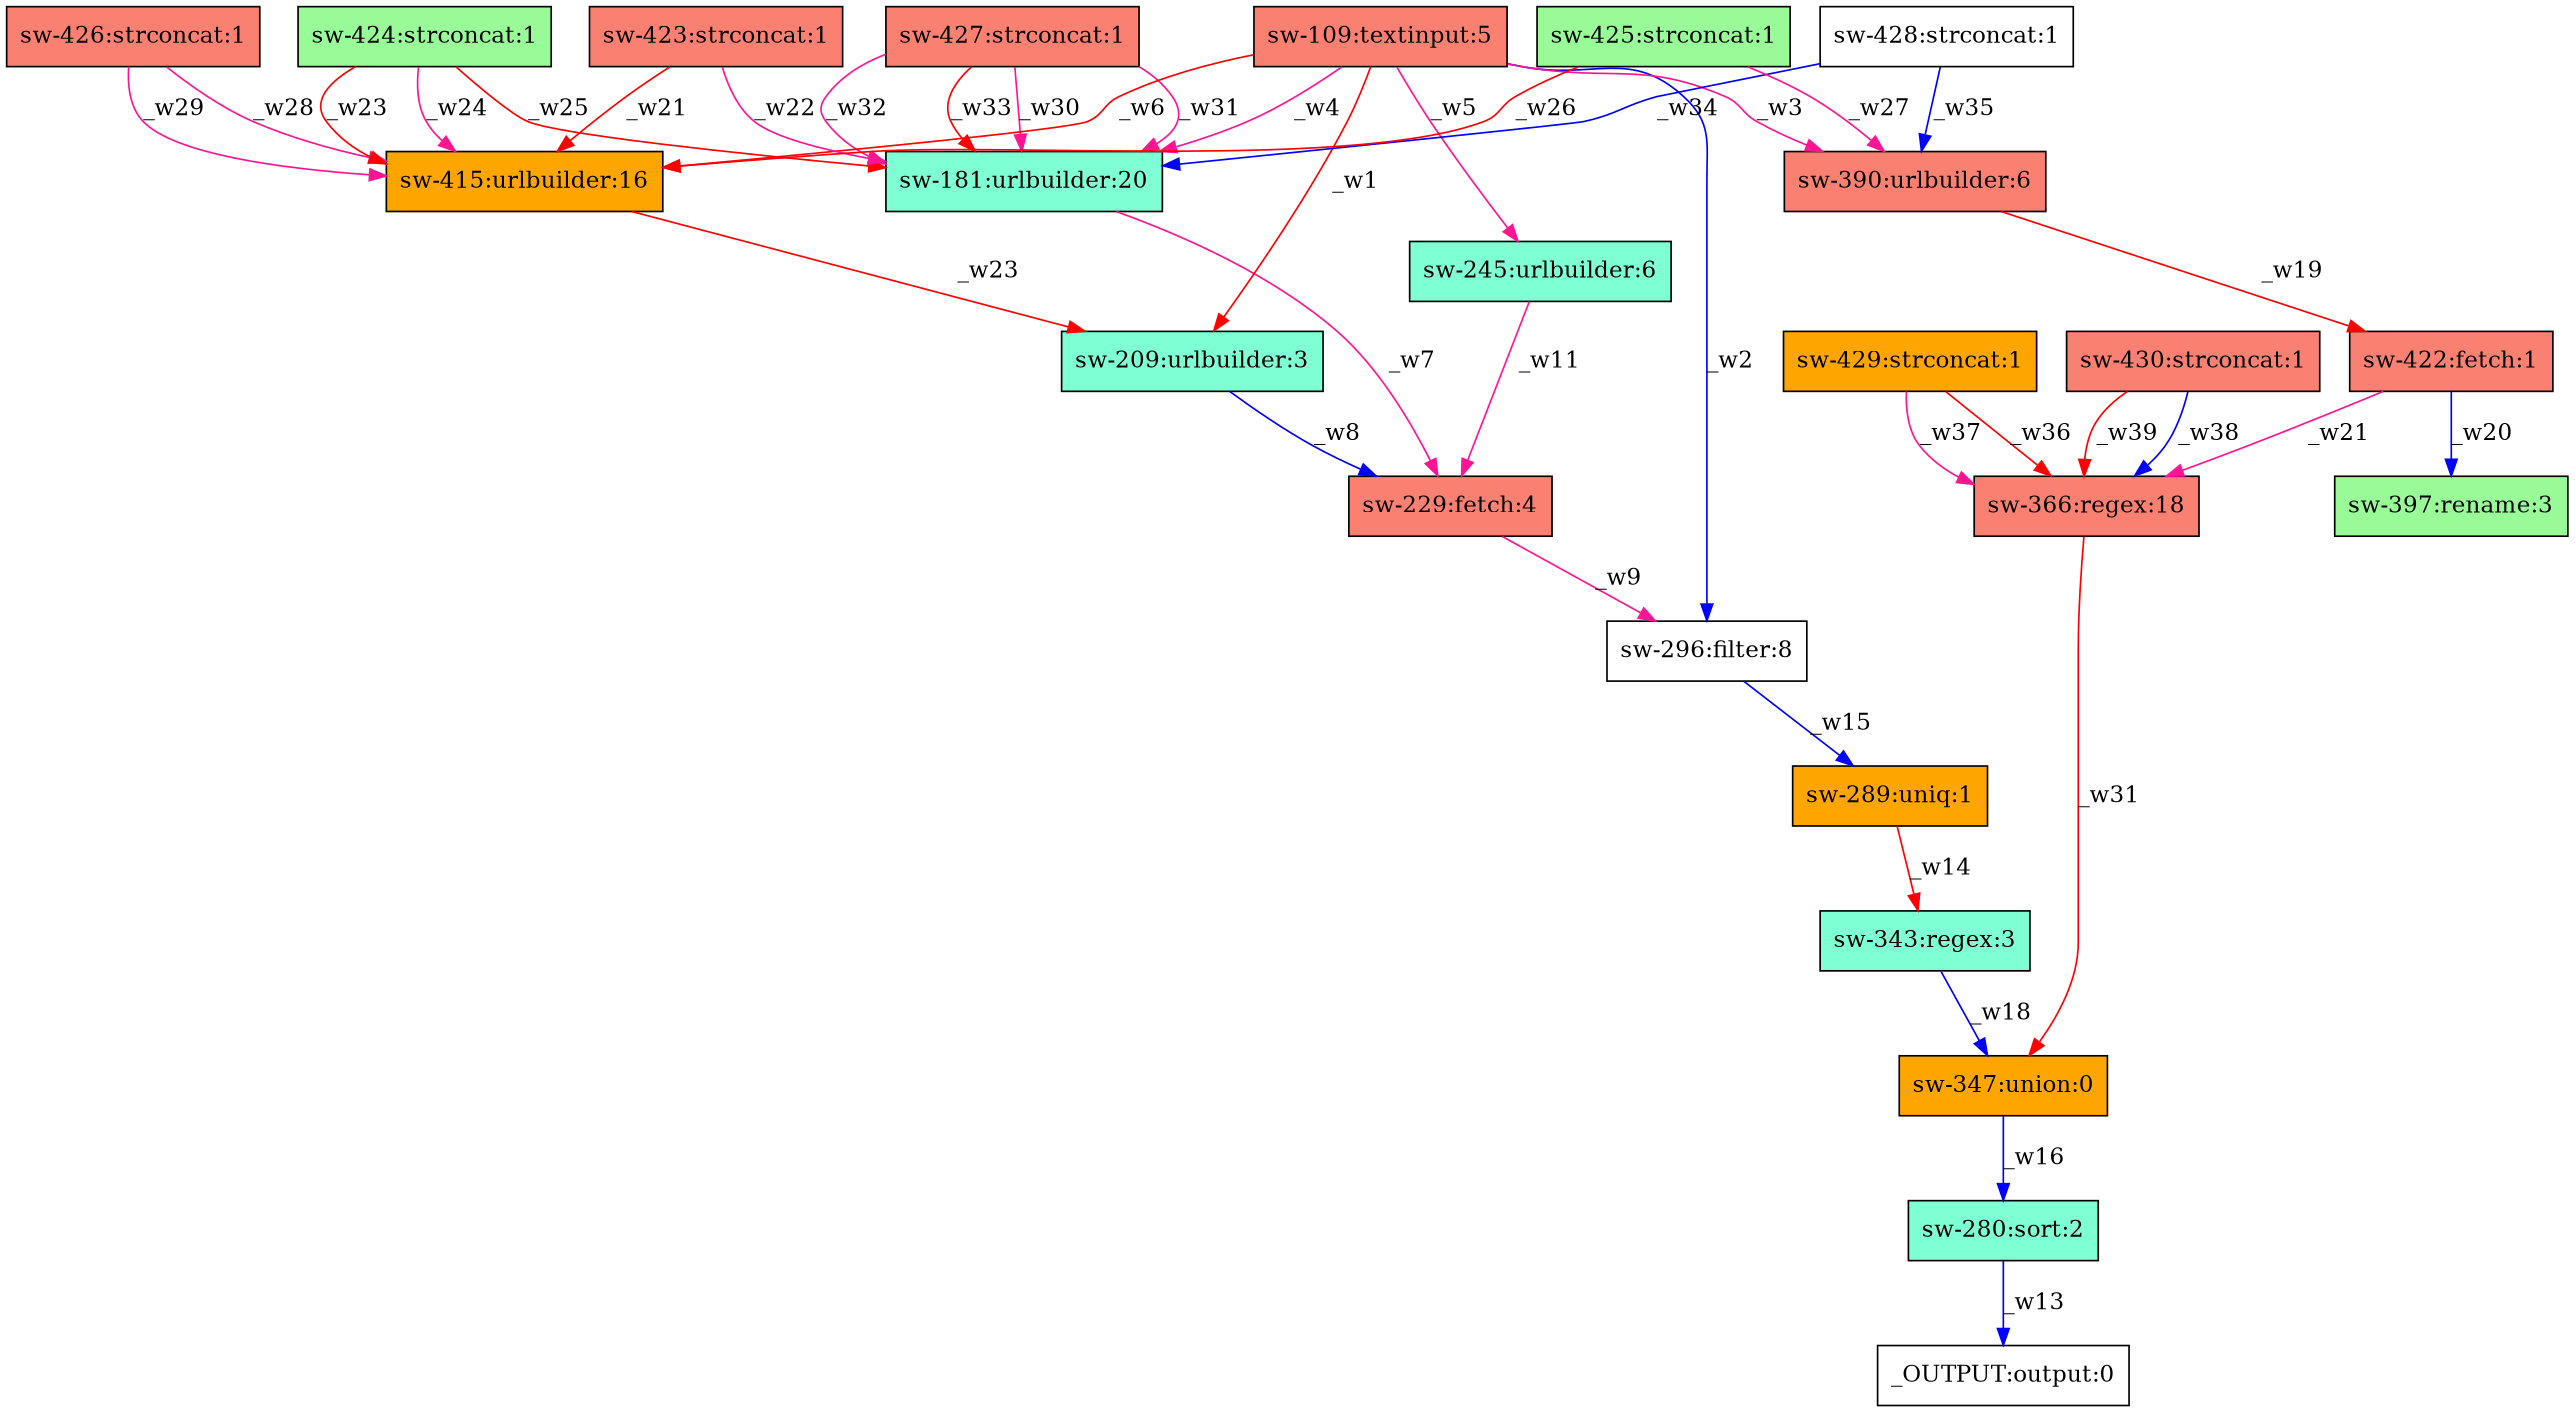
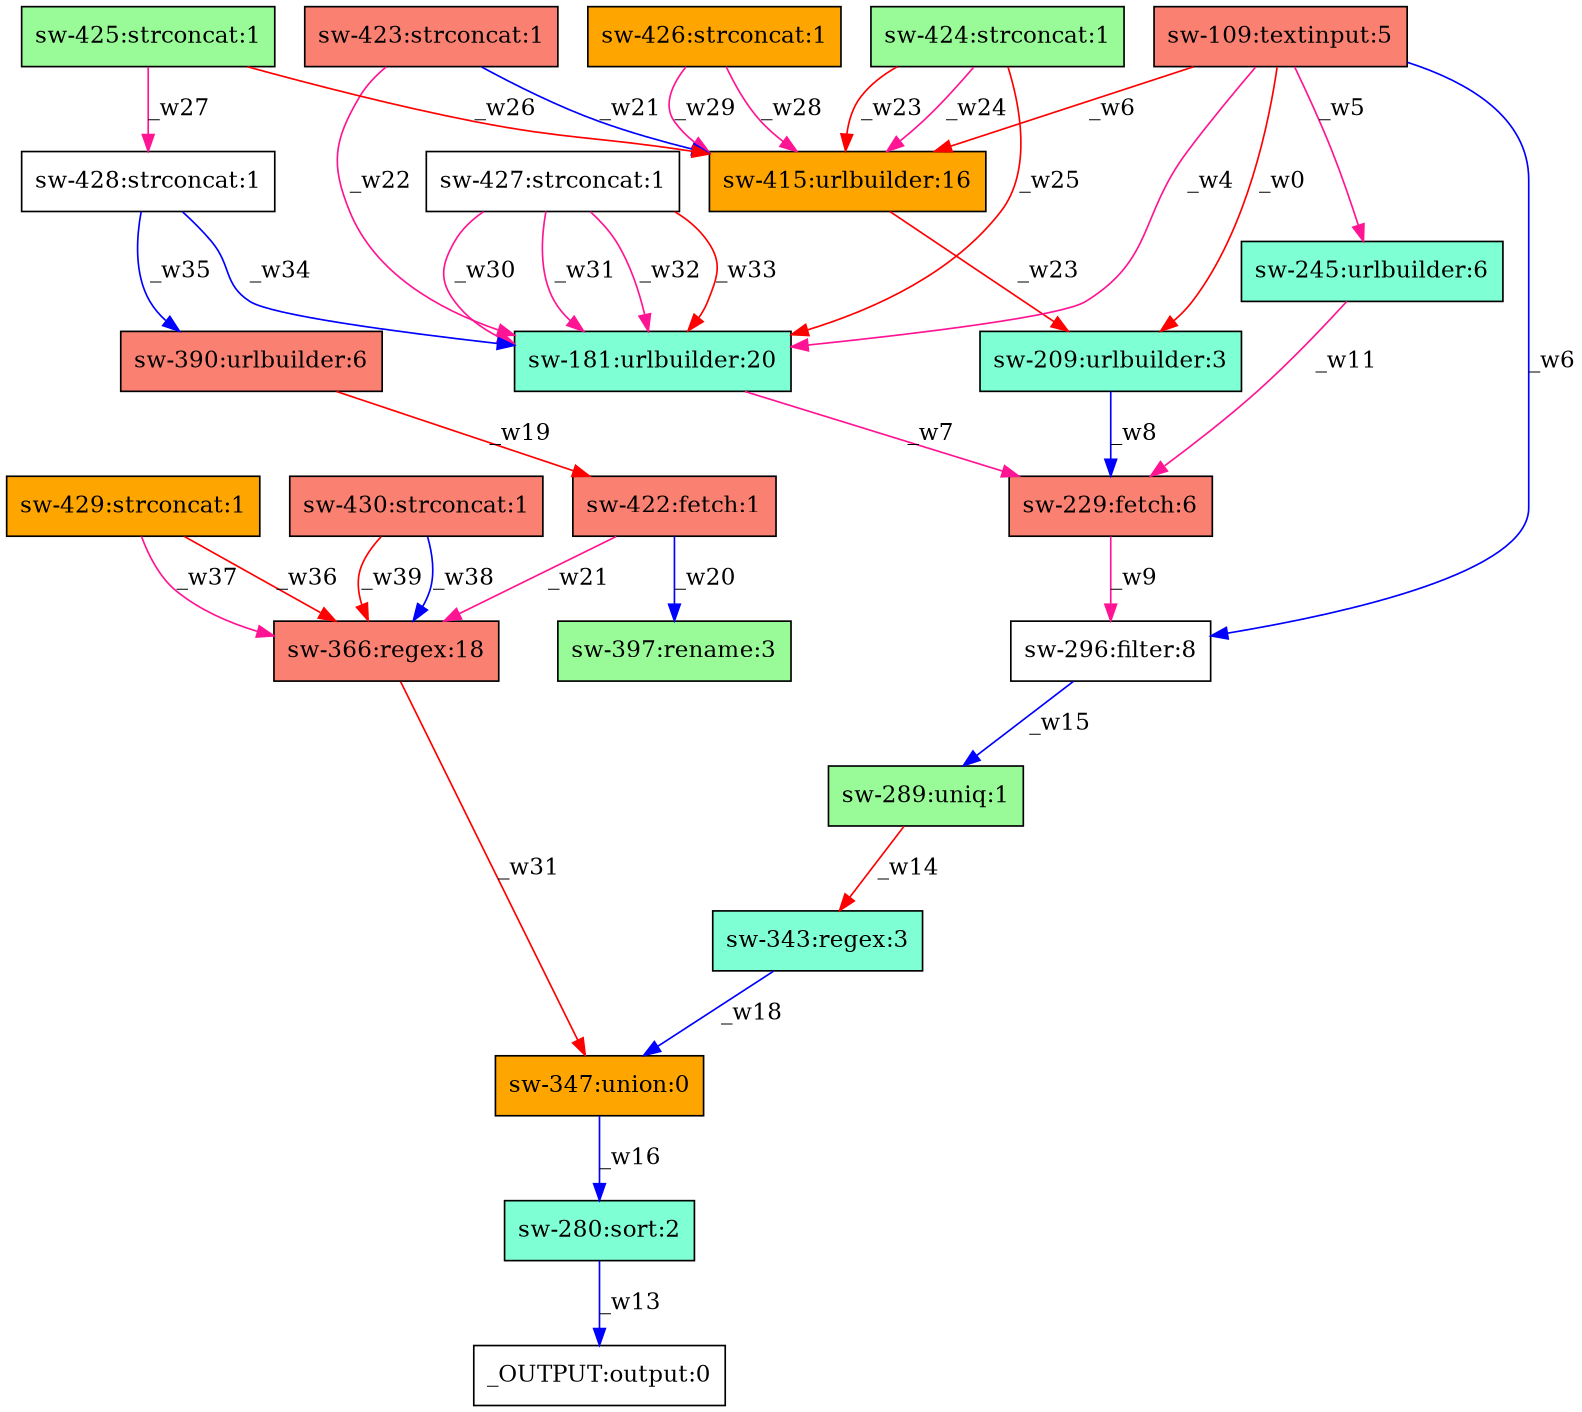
(133, 37) -> (714, 37)
(1012, 37) -> (553, 182)
(1726, 97) -> none
(1813, 98) -> (148, 101)
(619, 102) -> (584, 116)
(1356, 182) -> (1282, 182)
(1730, 361) -> (1552, 361)
(1450, 506) -> (1111, 506)
(1890, 796) -> (926, 796)
